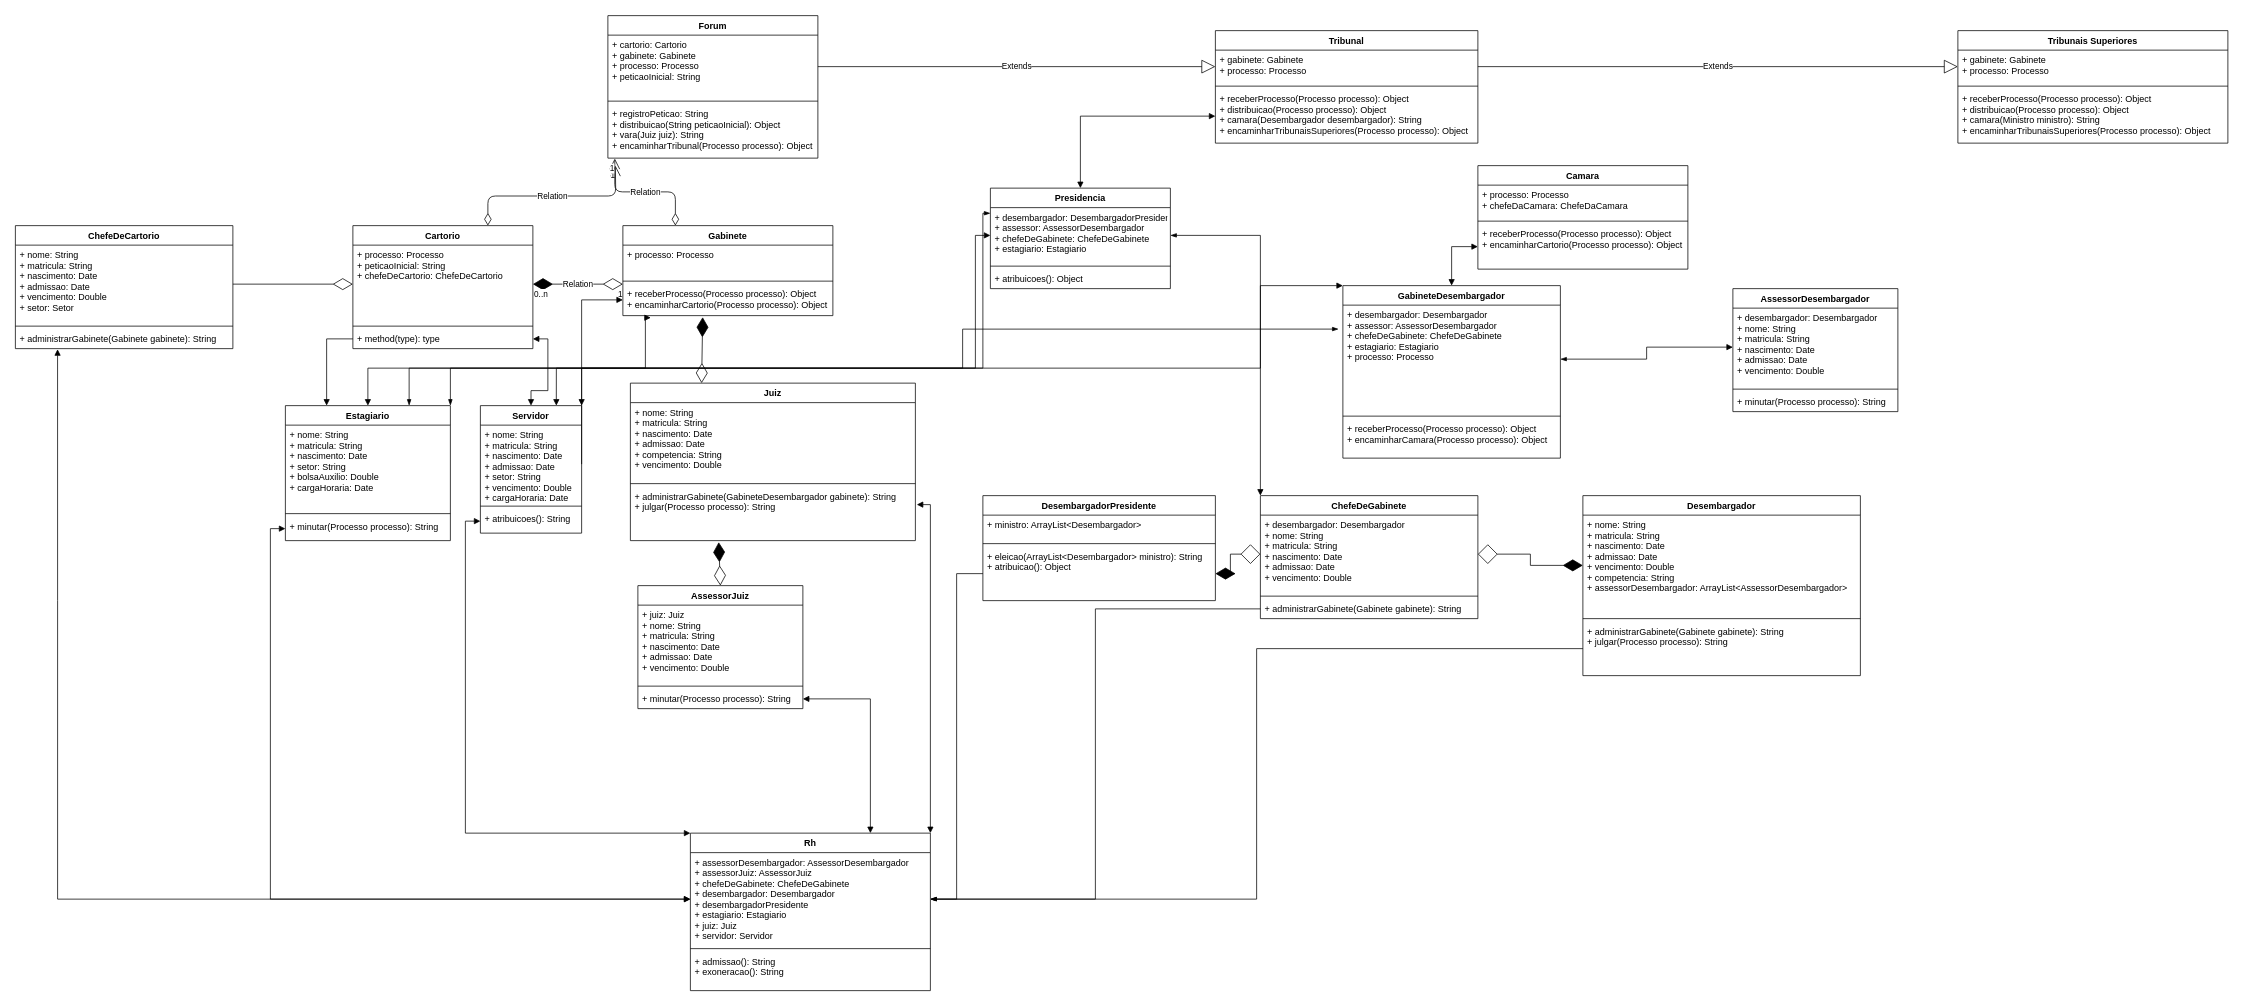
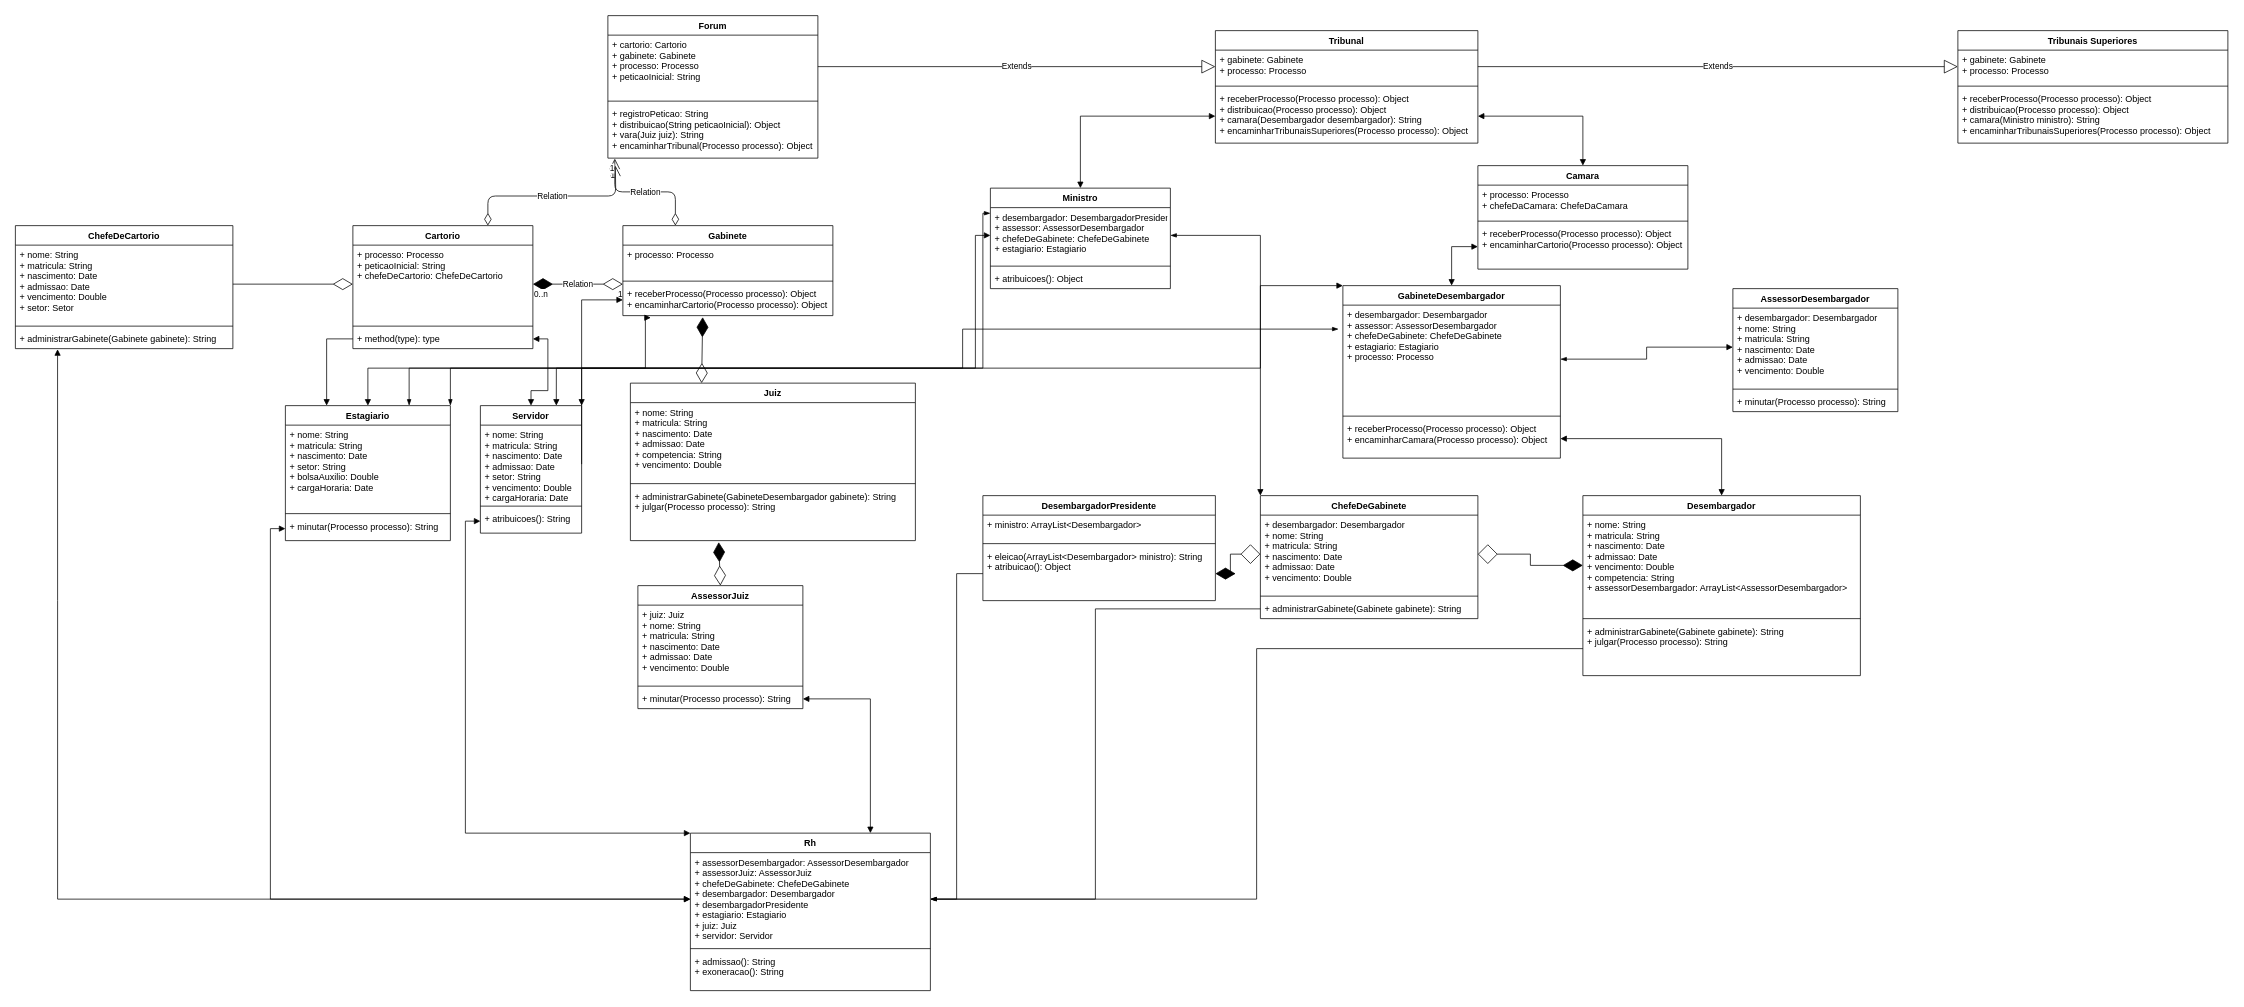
none -> (1583, 116)
(1080, 198) -> (1080, 198)
none -> (1670, 438)
(930, 663) -> none
